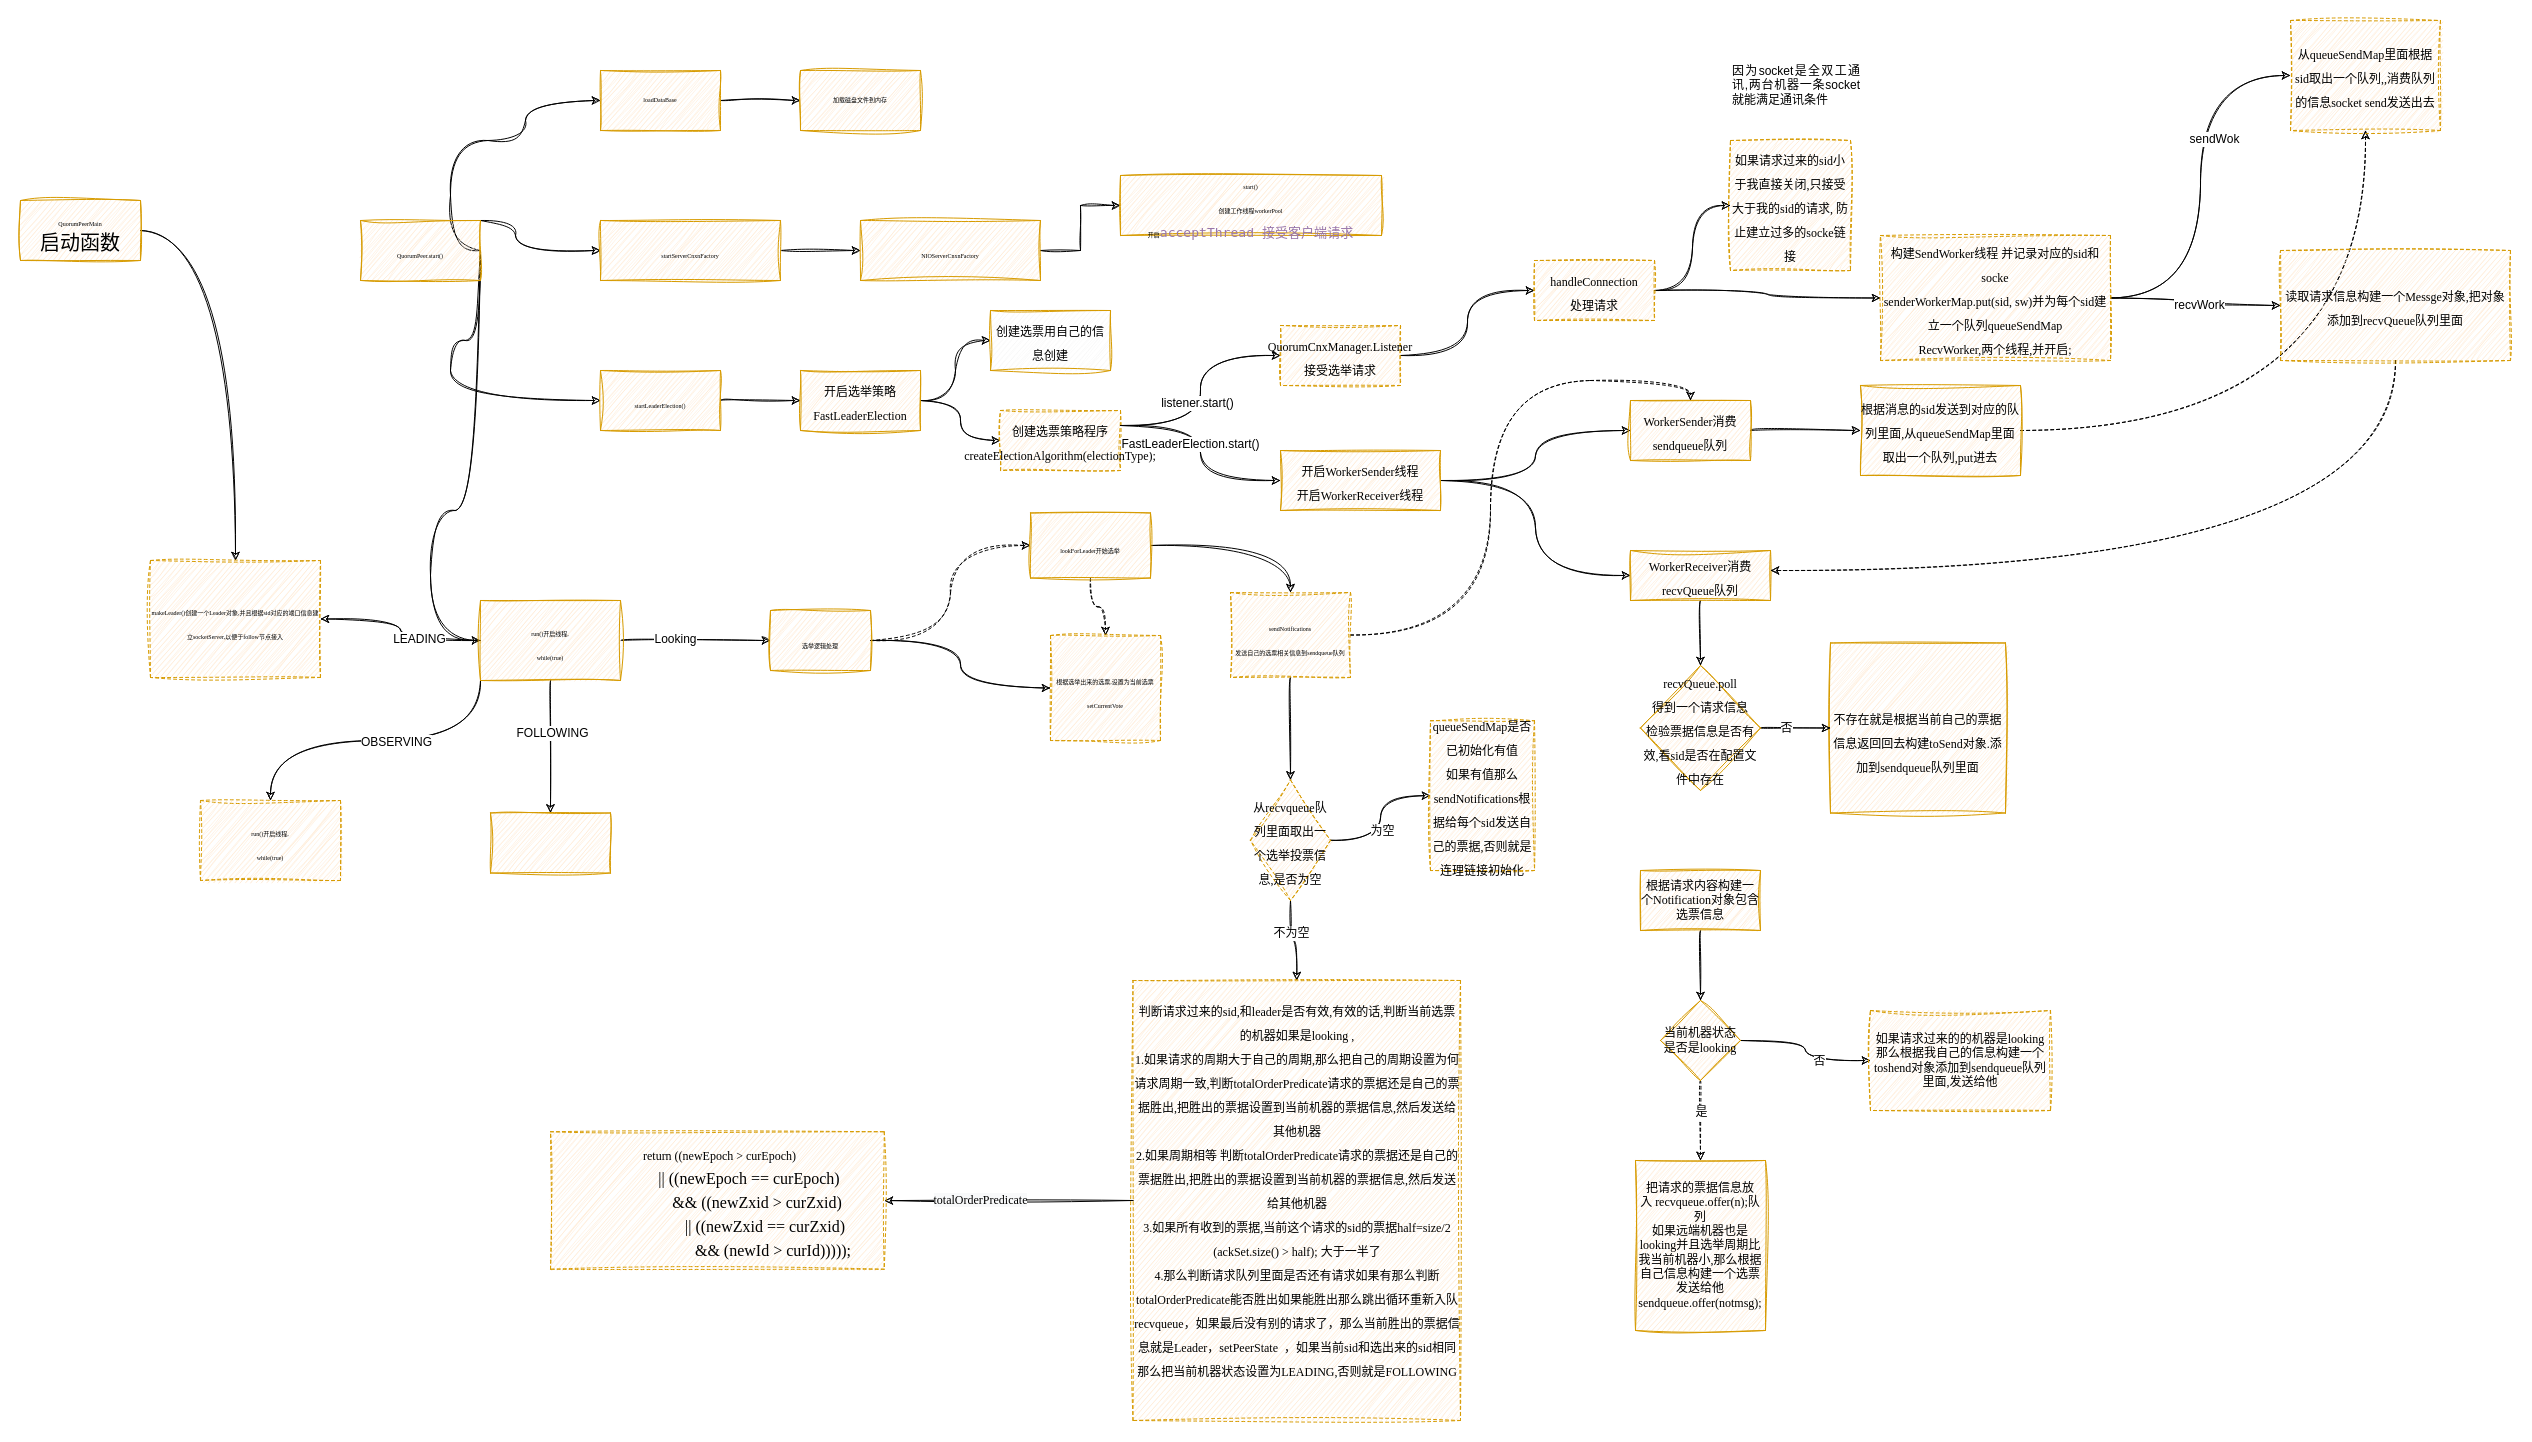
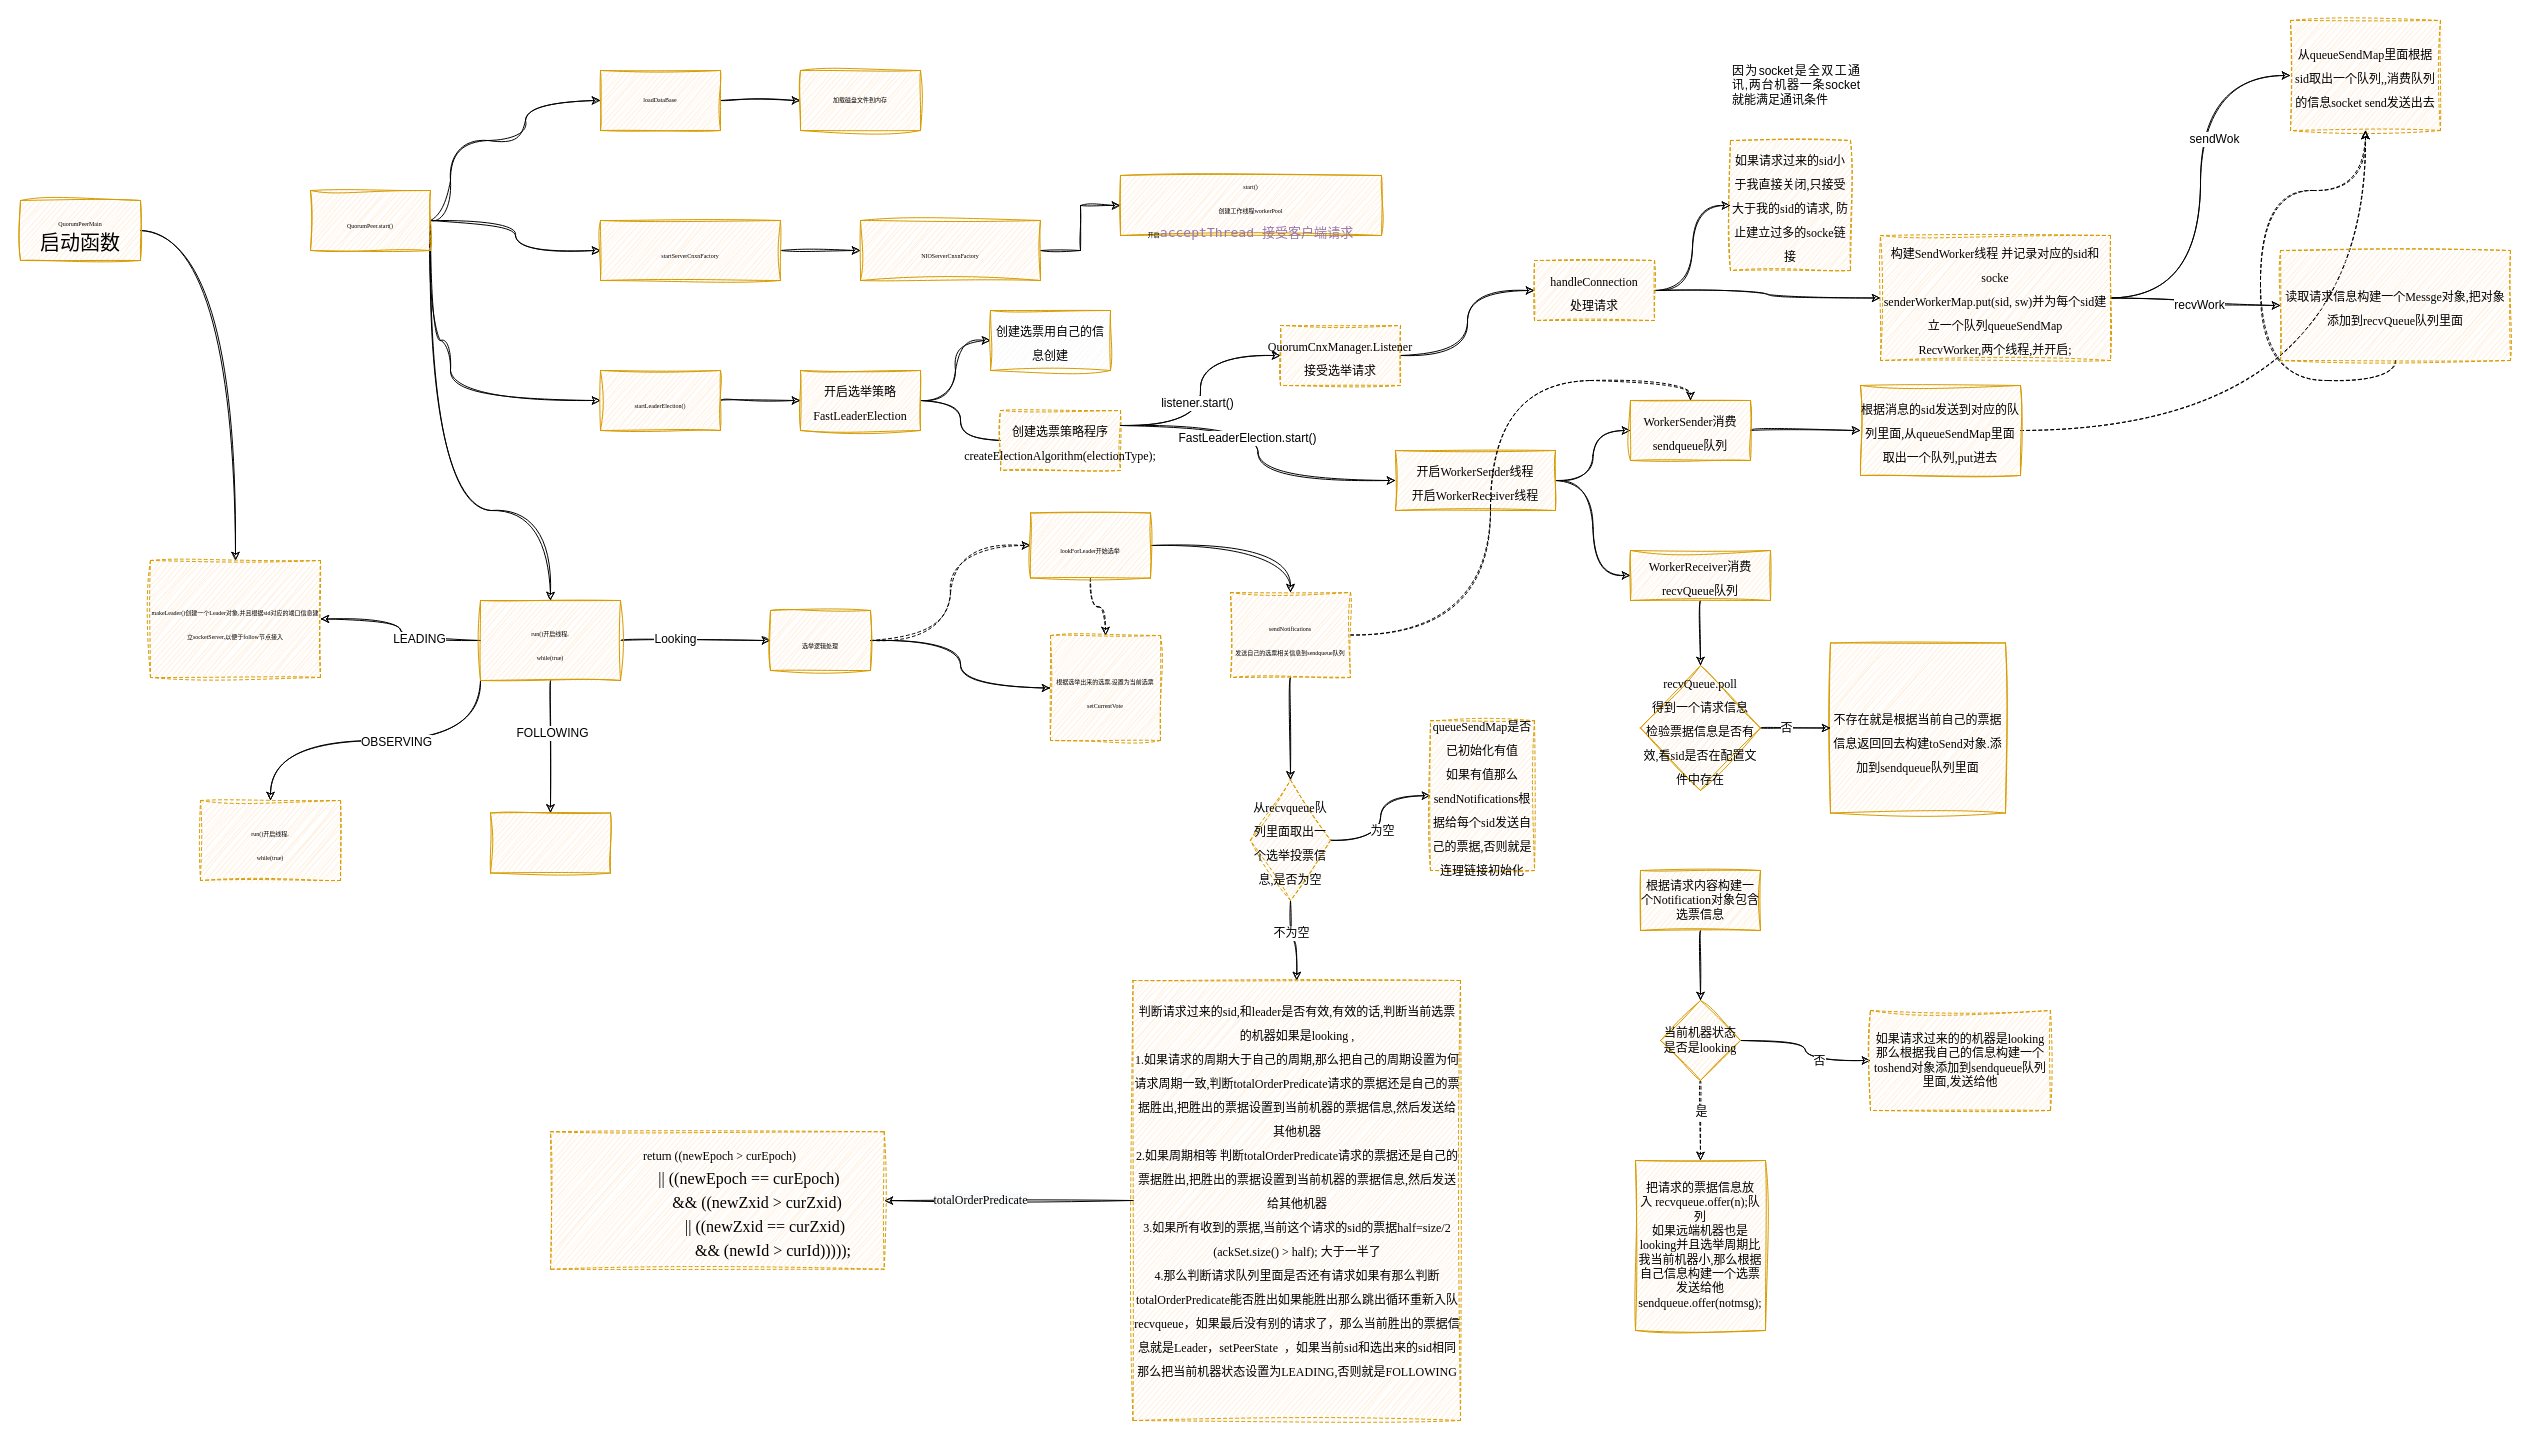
(421, 251) -> (371, 221)
(976, 438) -> (979, 438)
(1361, 481) -> (1476, 481)
(2126, 545) -> (2266, 233)
